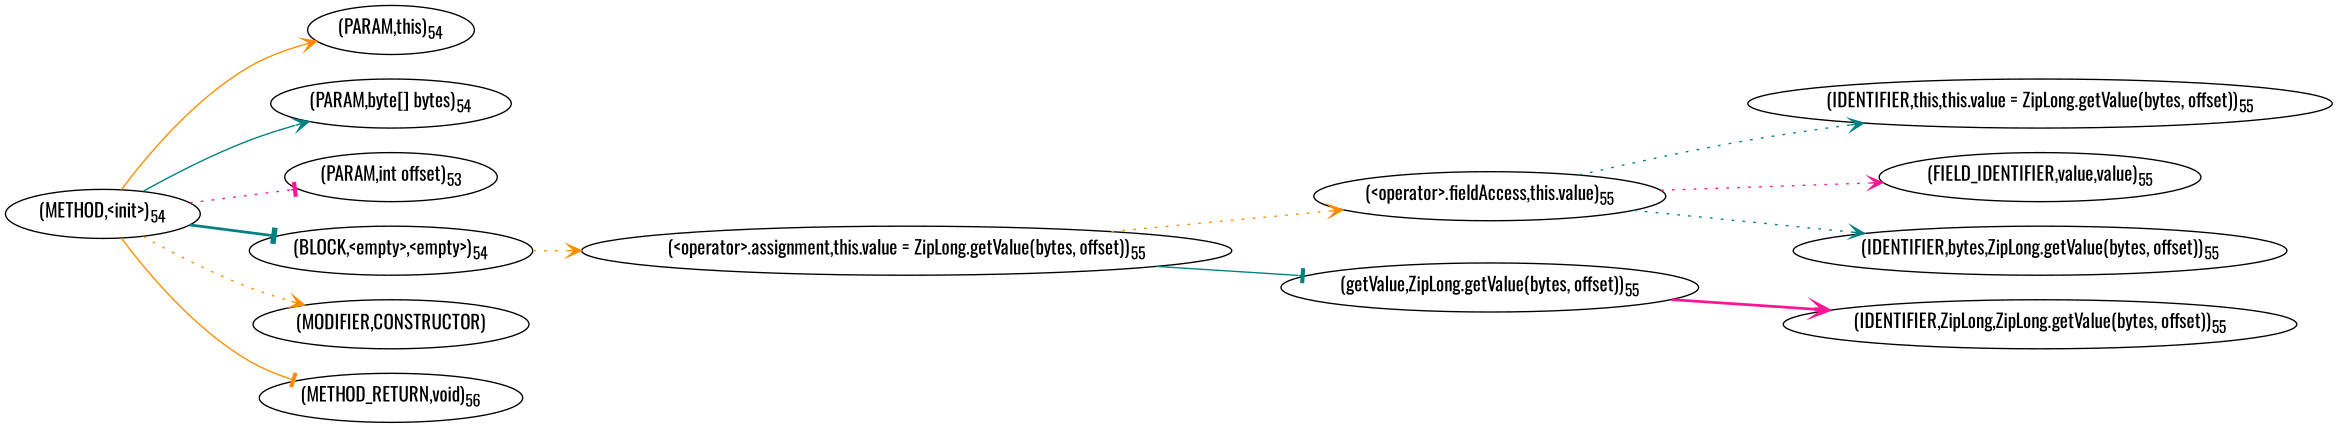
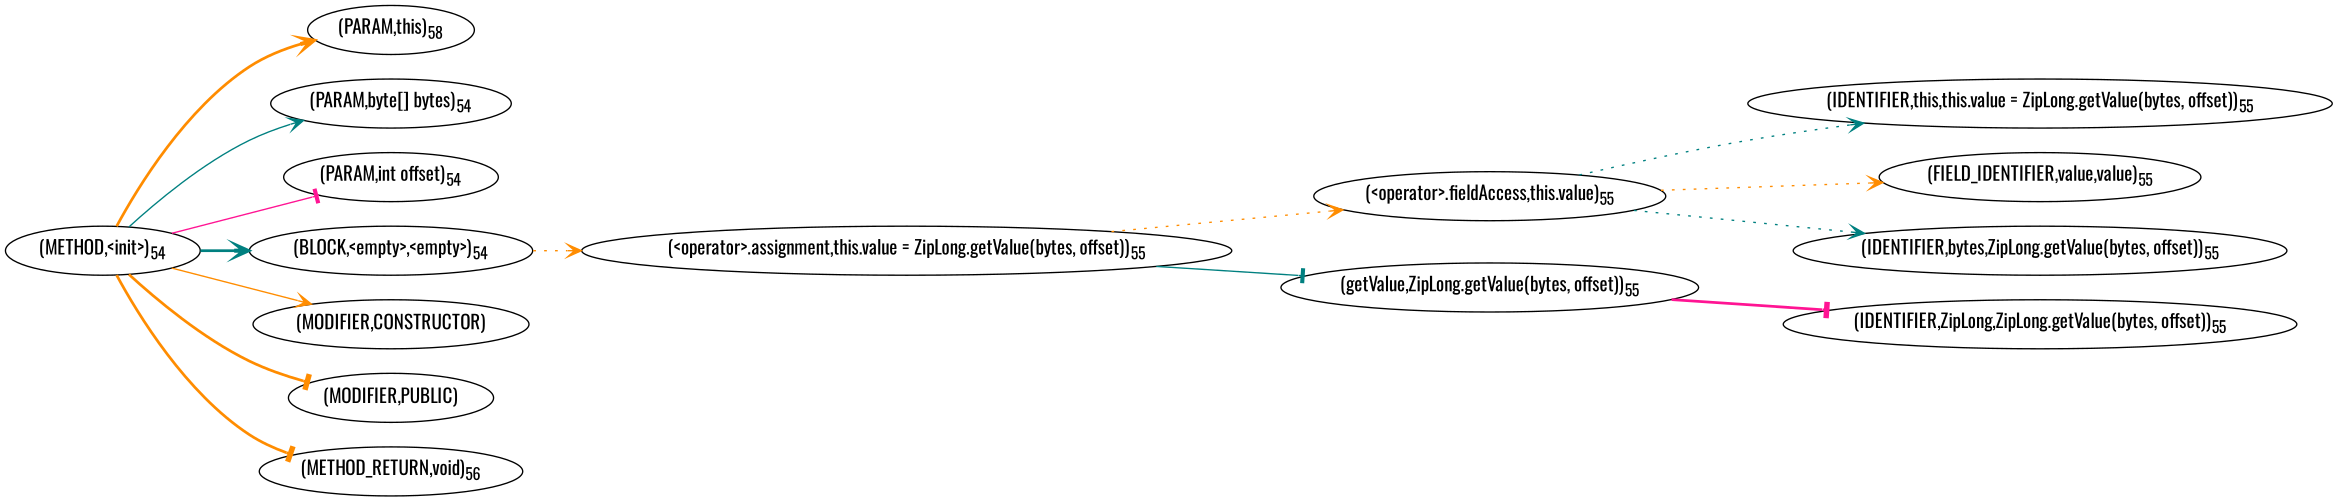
(436, 28) -> (436, 28)
(201, 102) -> (193, 117)
(454, 175) -> (454, 175)
(1765, 187) -> (1765, 187)
(240, 196) -> (242, 215)
(230, 230) -> (218, 251)
(215, 273) -> (235, 284)
(1743, 304) -> (1747, 305)
(195, 321) -> (187, 379)
none -> (391, 398)
